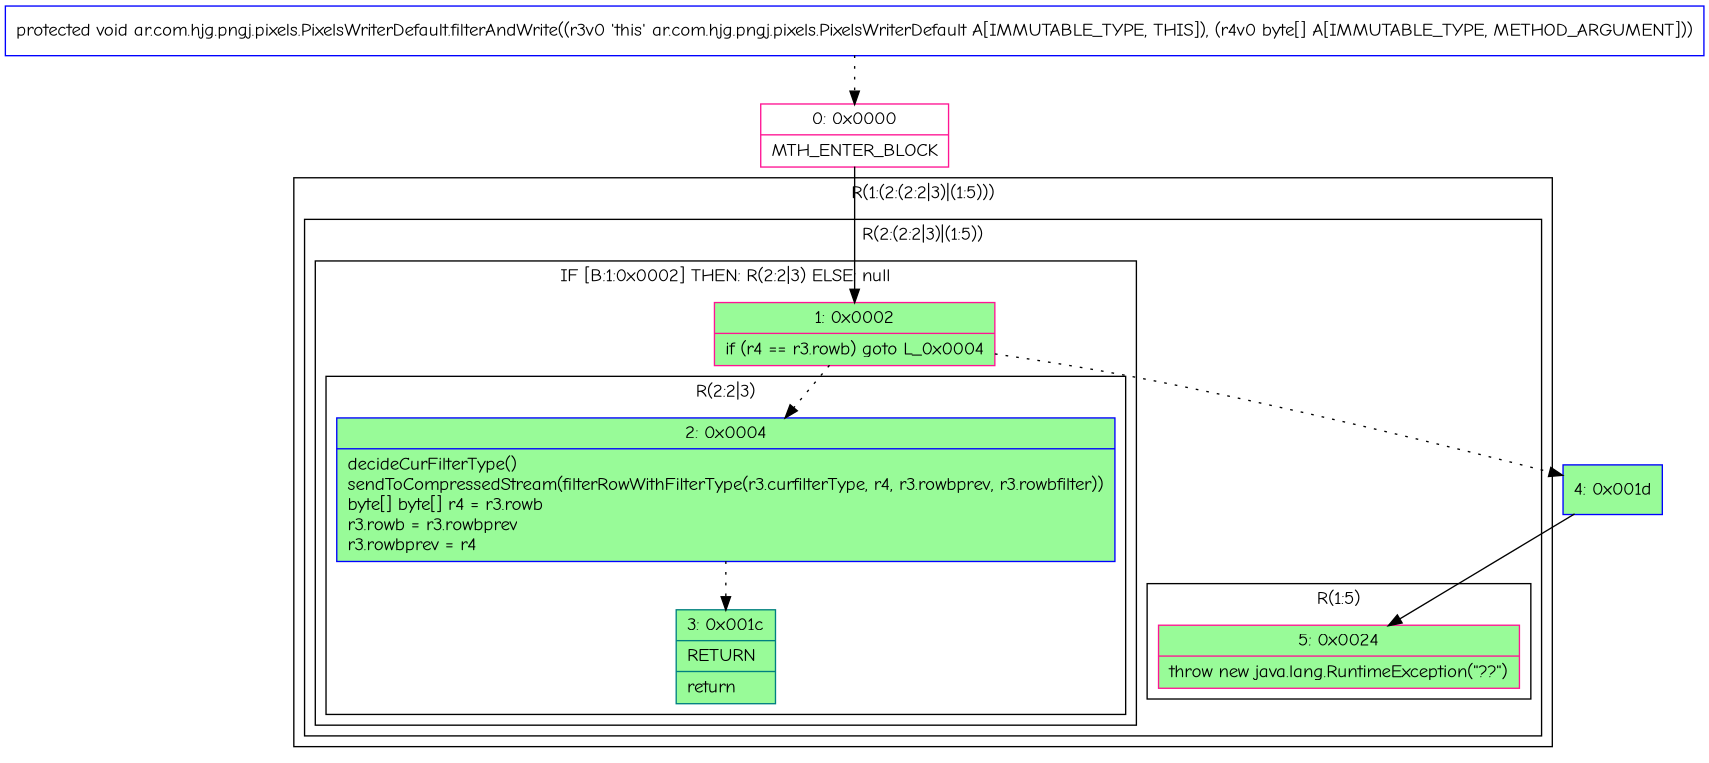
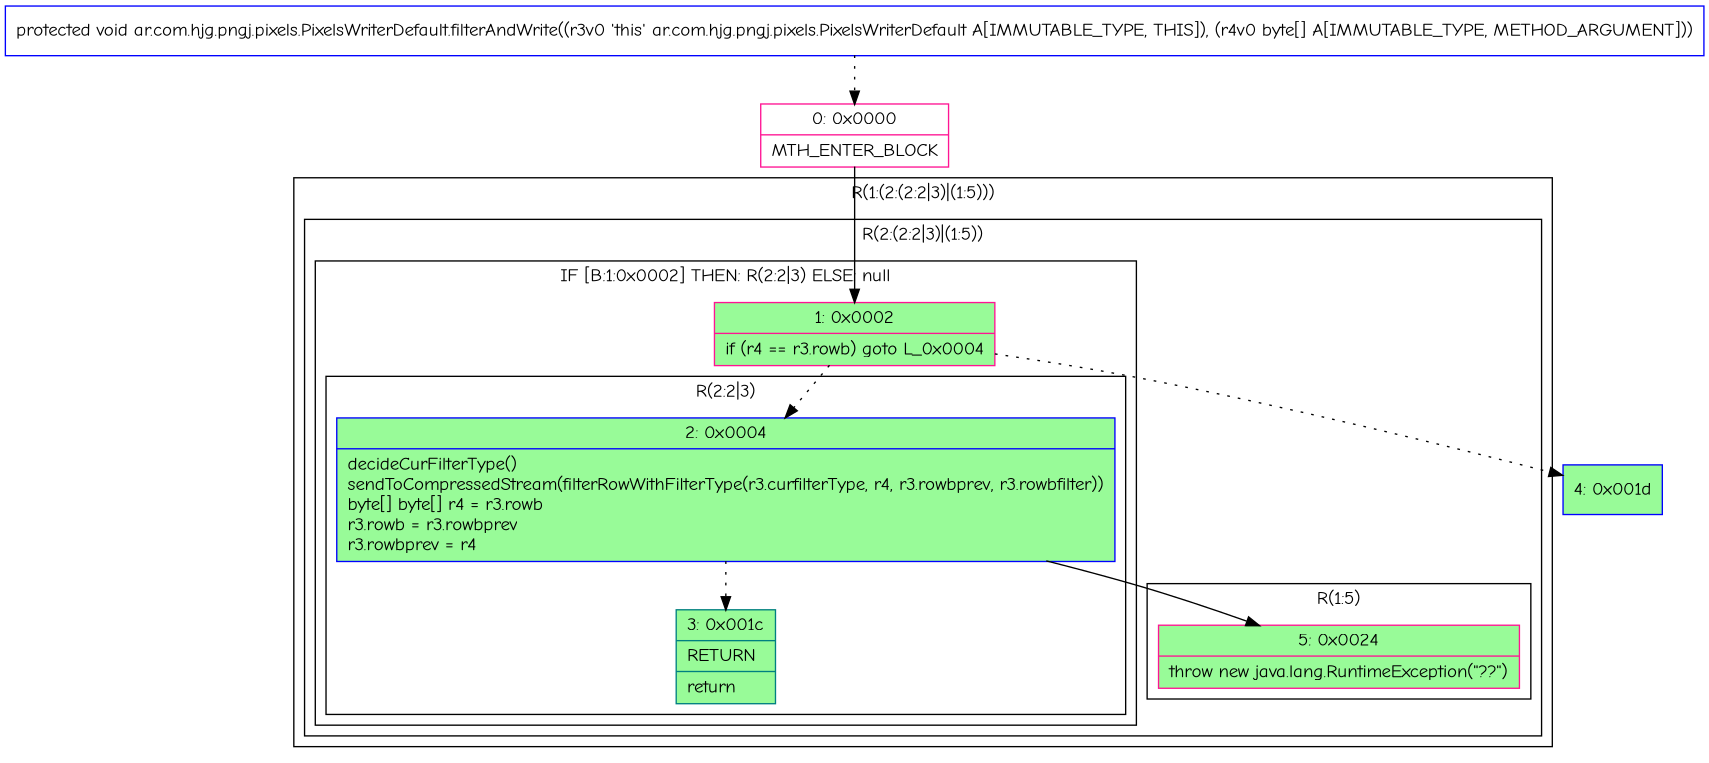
(1487, 566) -> (1162, 593)
